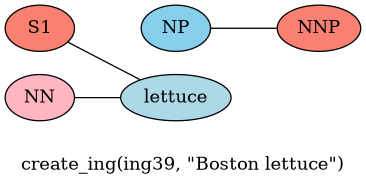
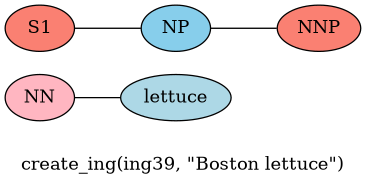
(104, 61) -> (108, 28)
